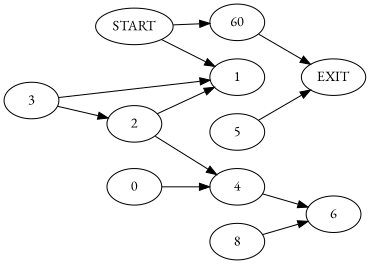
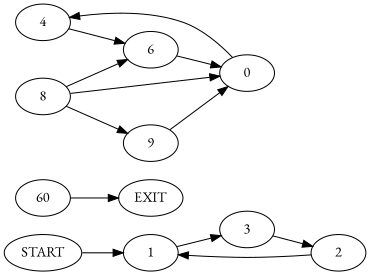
(186, 24) -> none
none -> (194, 60)
none -> (140, 85)
(129, 89) -> (194, 242)
(237, 132) -> none
none -> (151, 143)
(182, 153) -> none
